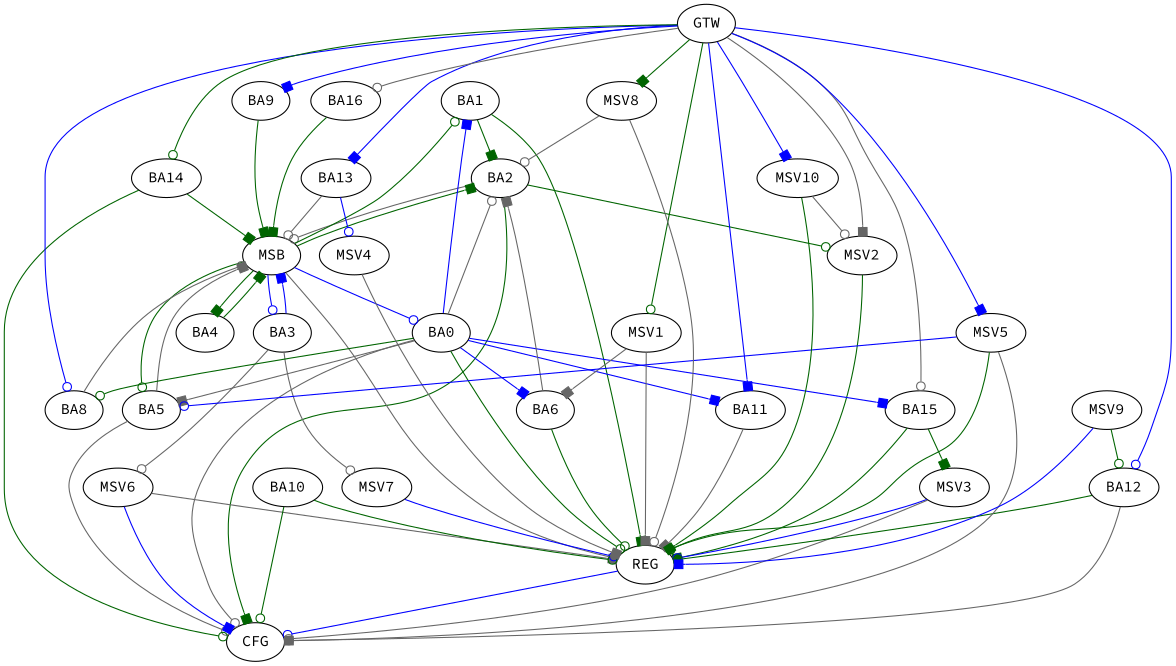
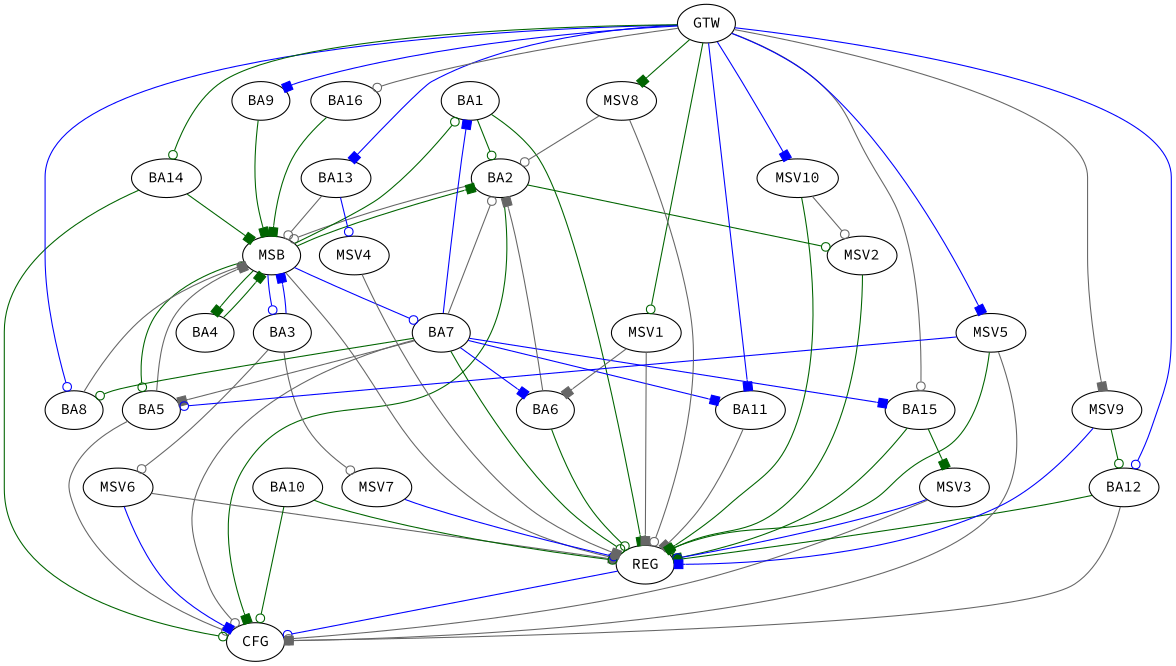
(818, 116) -> (1021, 113)
(484, 136) -> (484, 136)
(441, 333) -> (441, 333)
